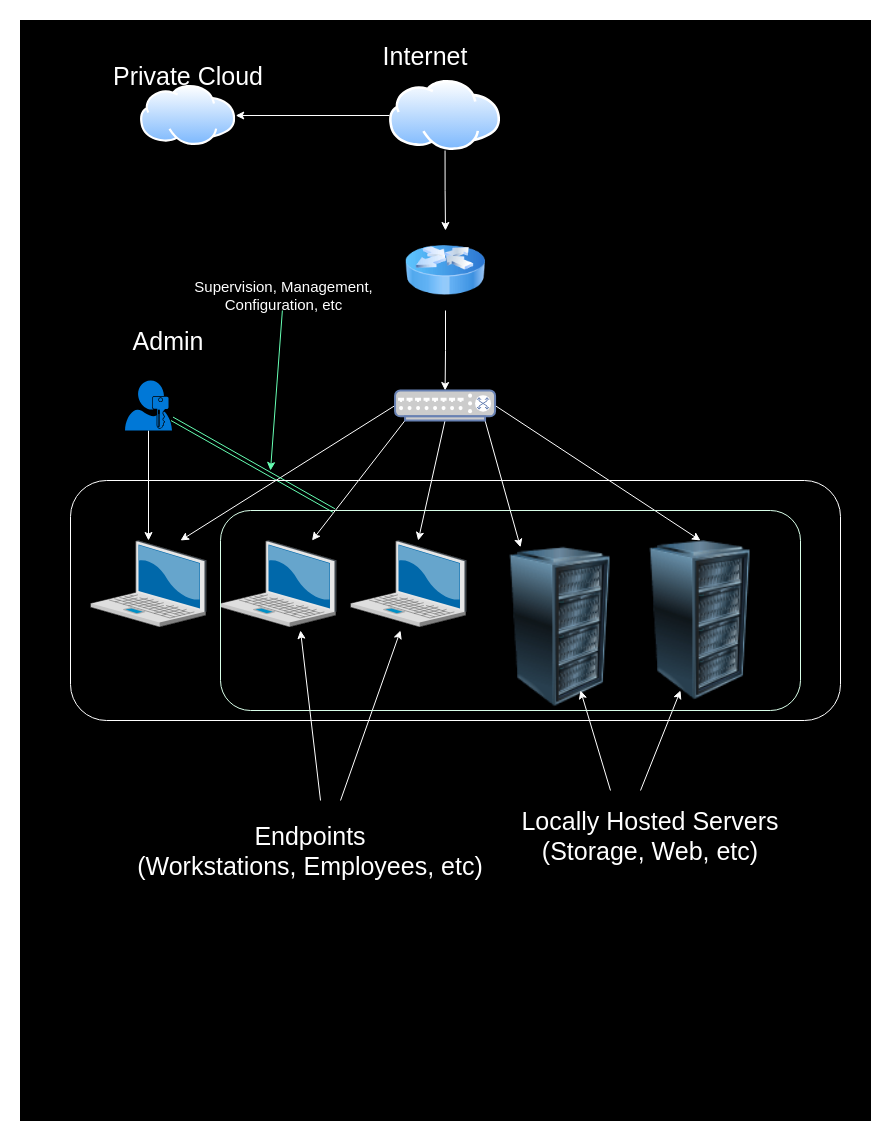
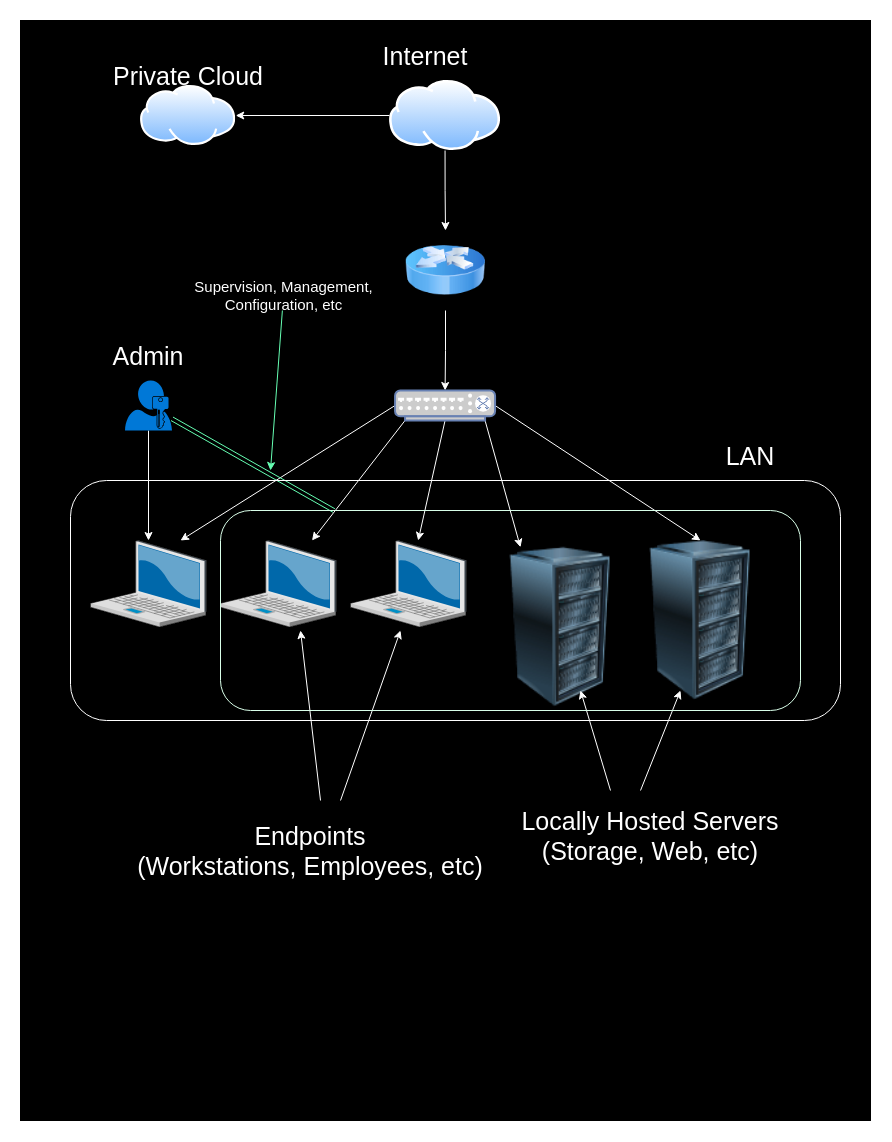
(169, 341) -> (149, 356)
none -> (751, 456)
